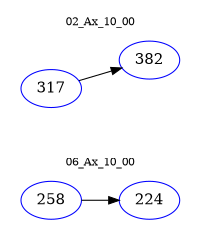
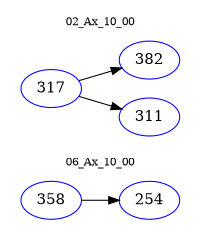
none -> (149, 117)
(51, 200) -> (51, 200)
(149, 200) -> (149, 200)
